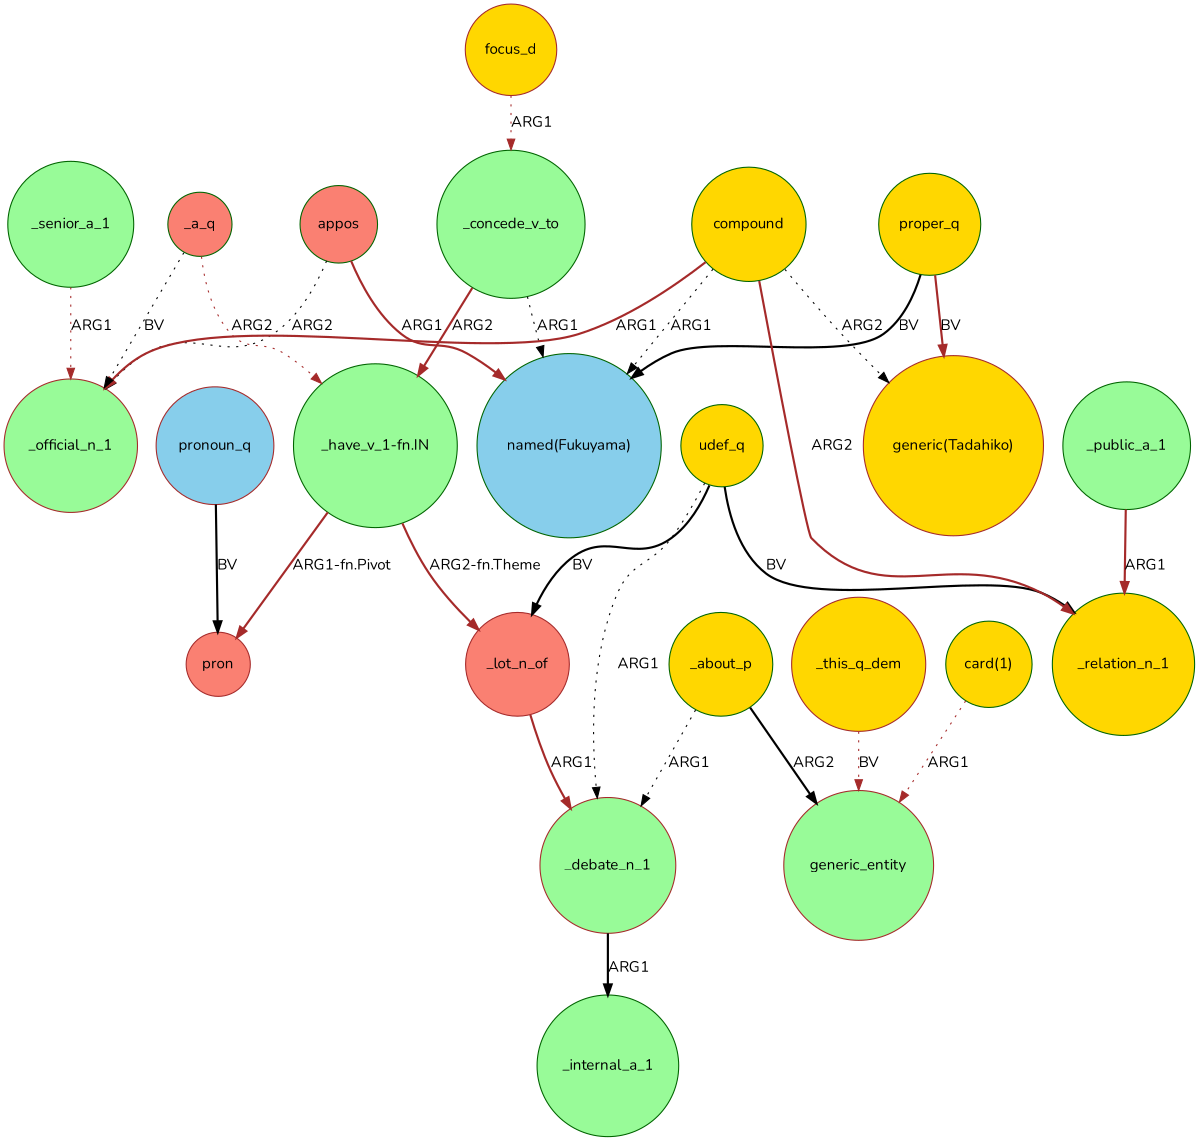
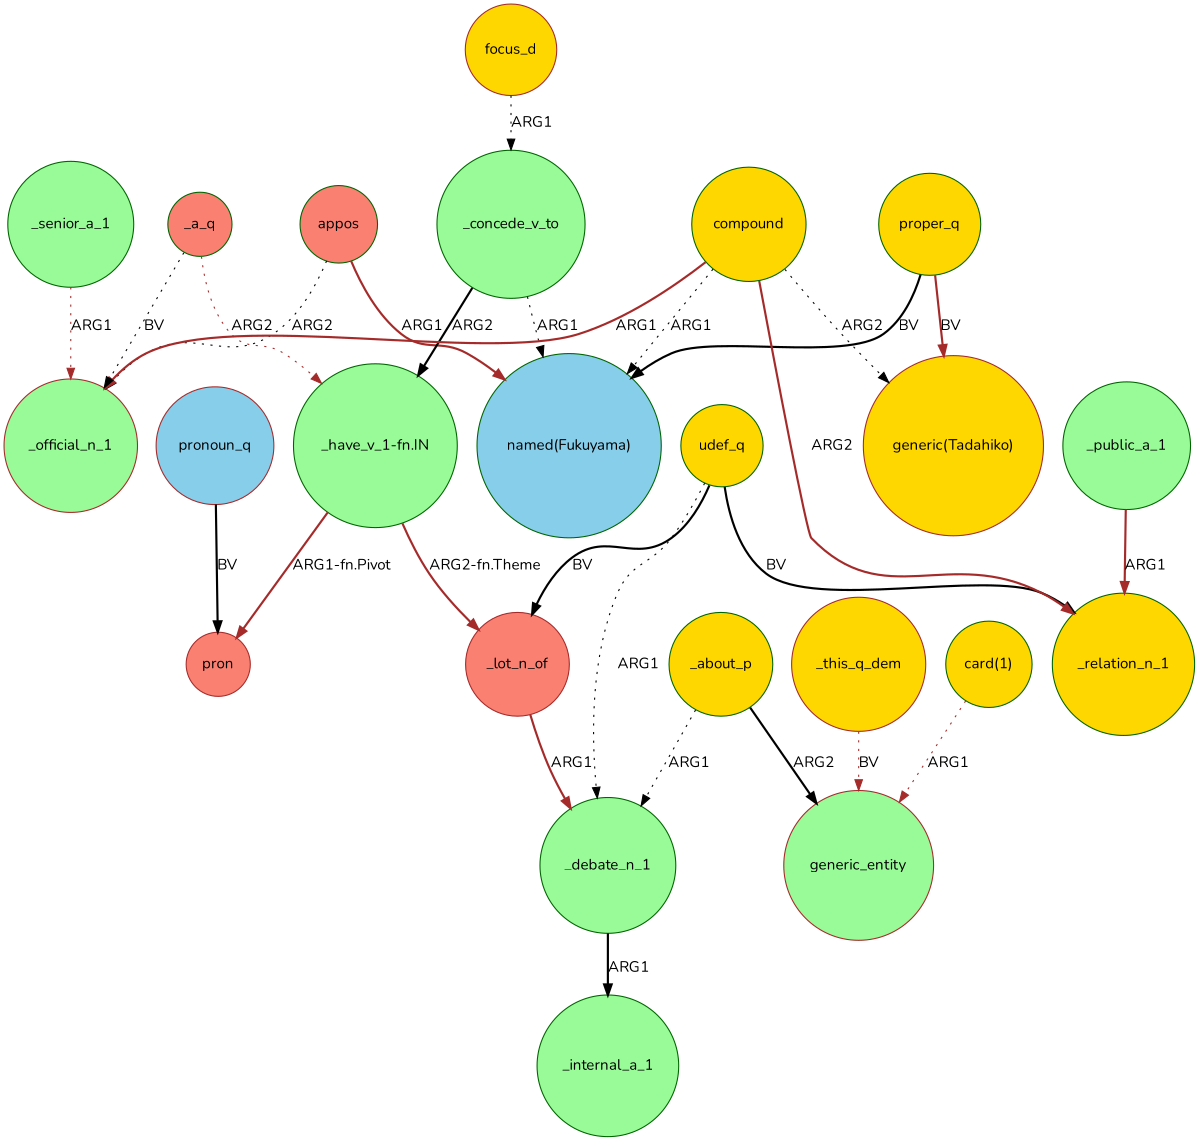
(511, 117) -> (511, 117)
(448, 327) -> (448, 327)
(608, 865) -> (608, 865)
